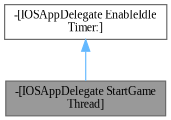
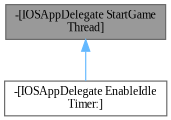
(86, 66) -> (86, 66)
